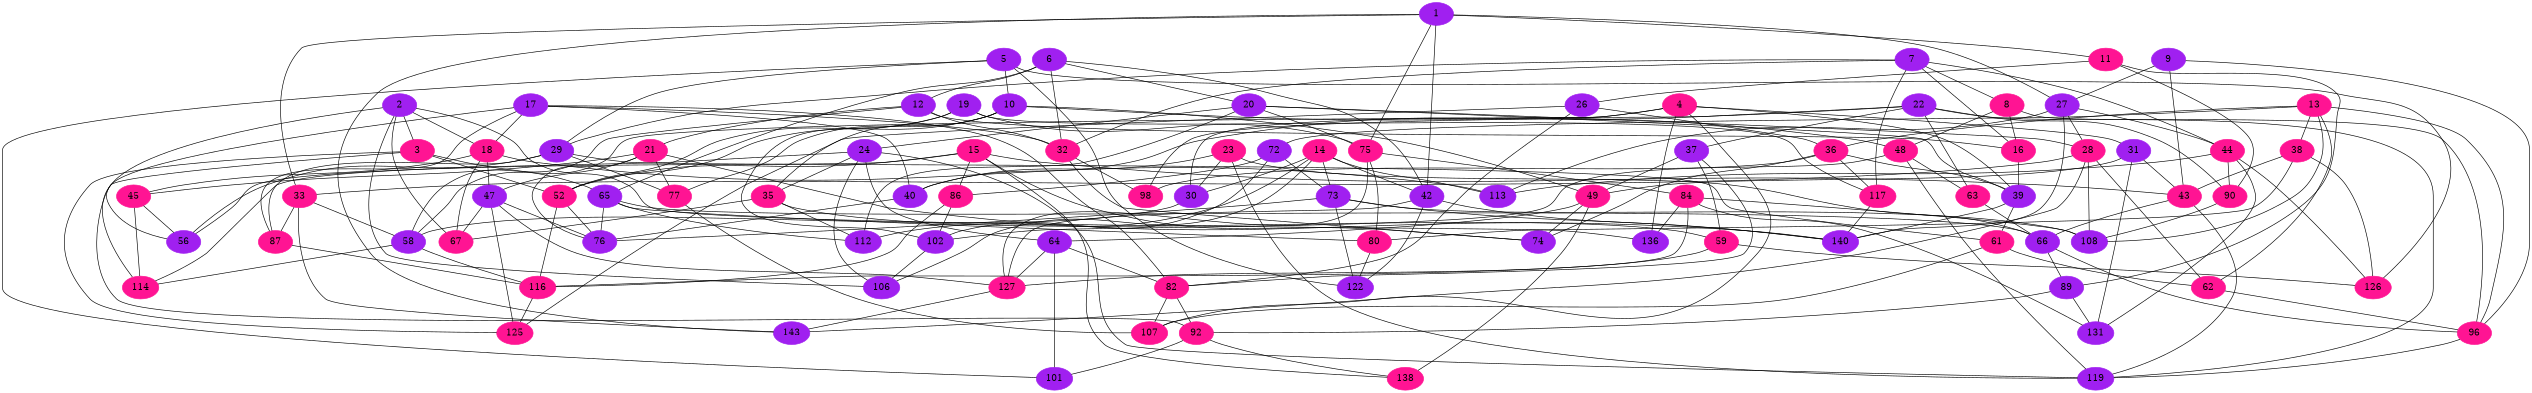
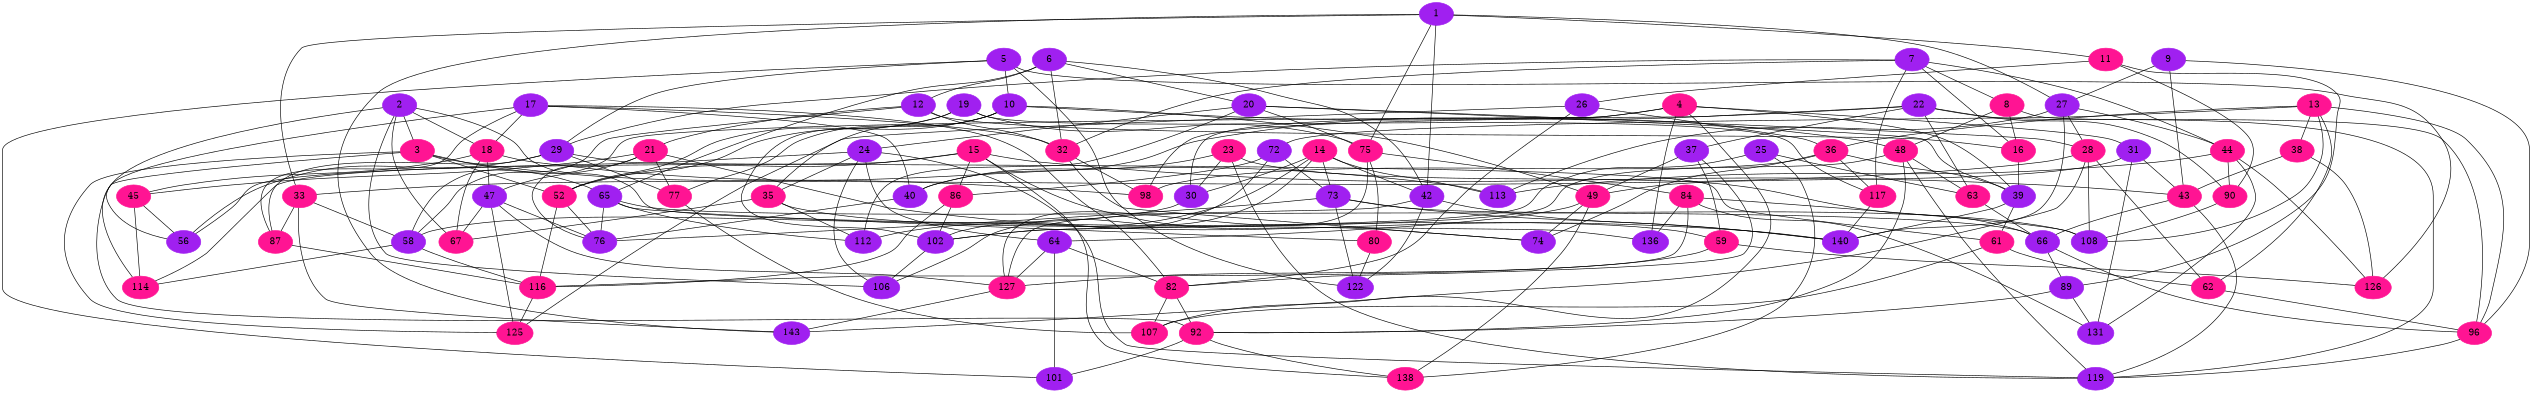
none -> (1761, 151)
none -> (780, 180)
(1899, 225) -> none
none -> (1660, 319)
